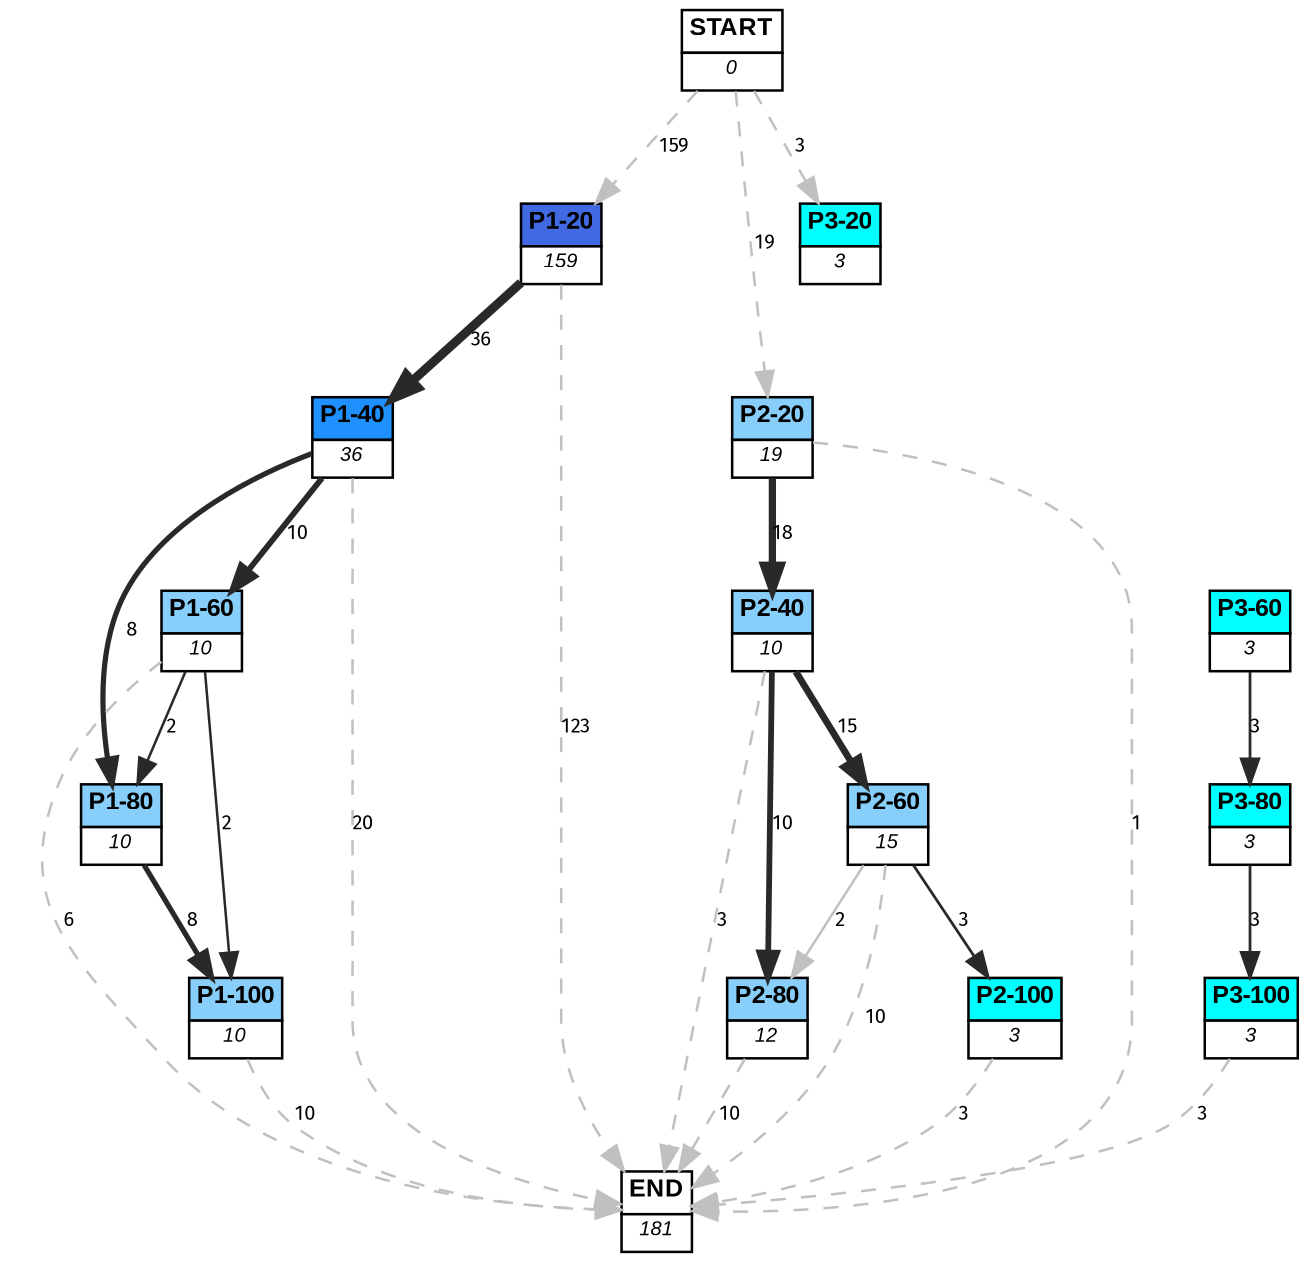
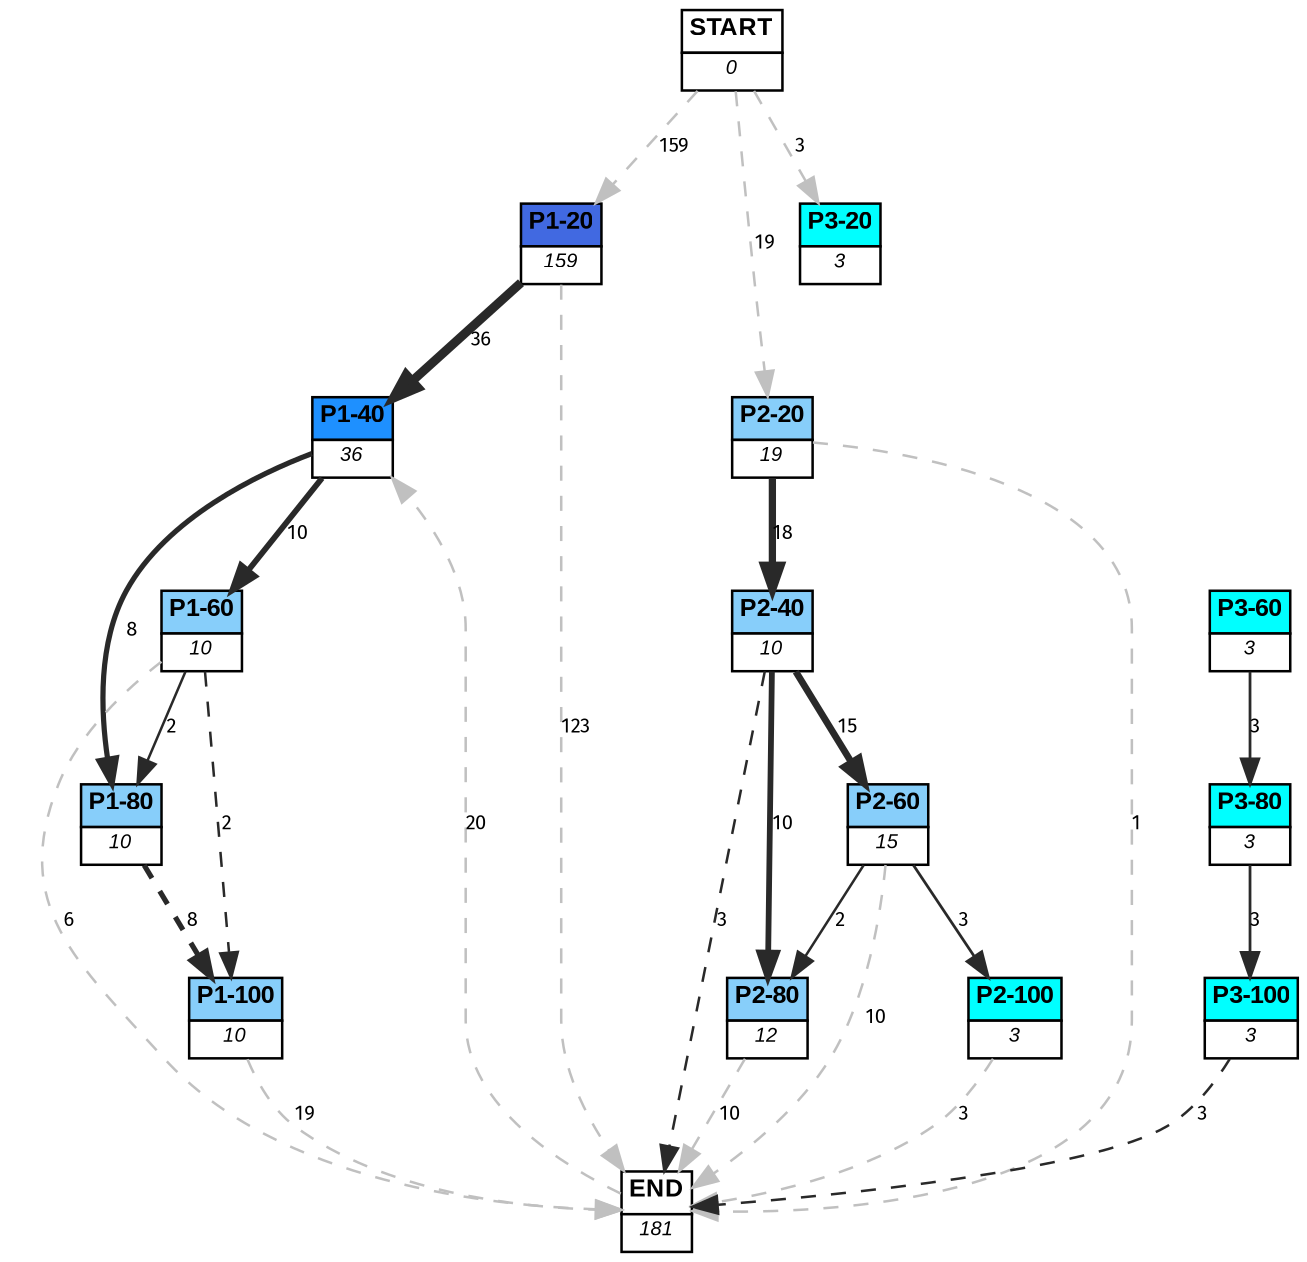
(217, 812) -> (217, 812)
(717, 909) -> (717, 909)
(171, 910) -> (171, 910)
(835, 911) -> (835, 911)
(353, 912) -> (466, 874)
(306, 1115) -> (306, 1115)
(1073, 1158) -> (1073, 1158)
